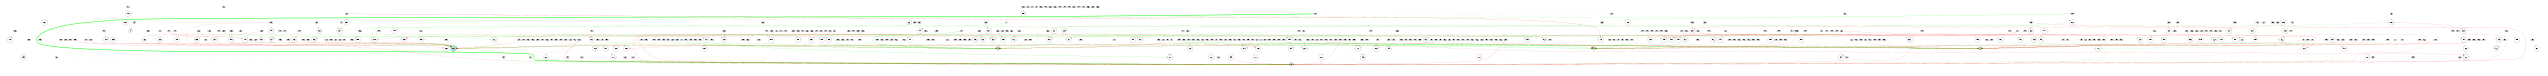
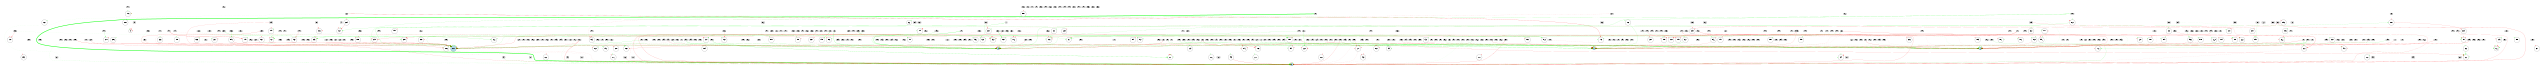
none -> (611, 40)
